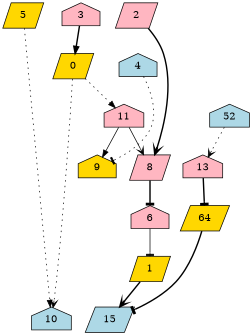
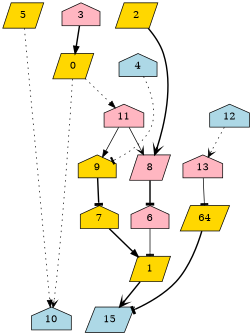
(137, 15) -> (137, 15)
(230, 117) -> (230, 117)
(204, 190) -> (204, 190)
none -> (99, 218)
